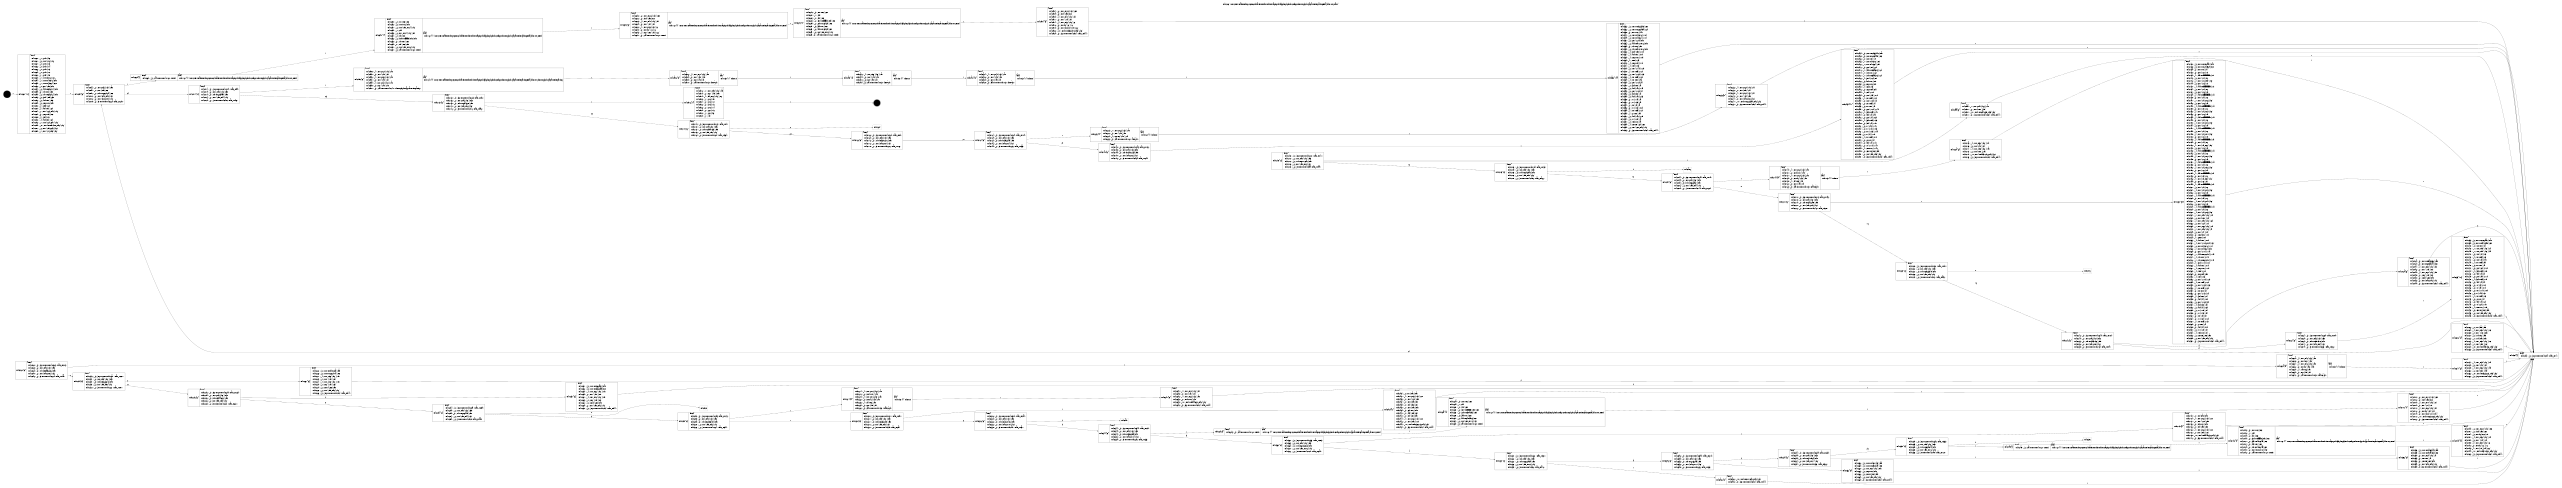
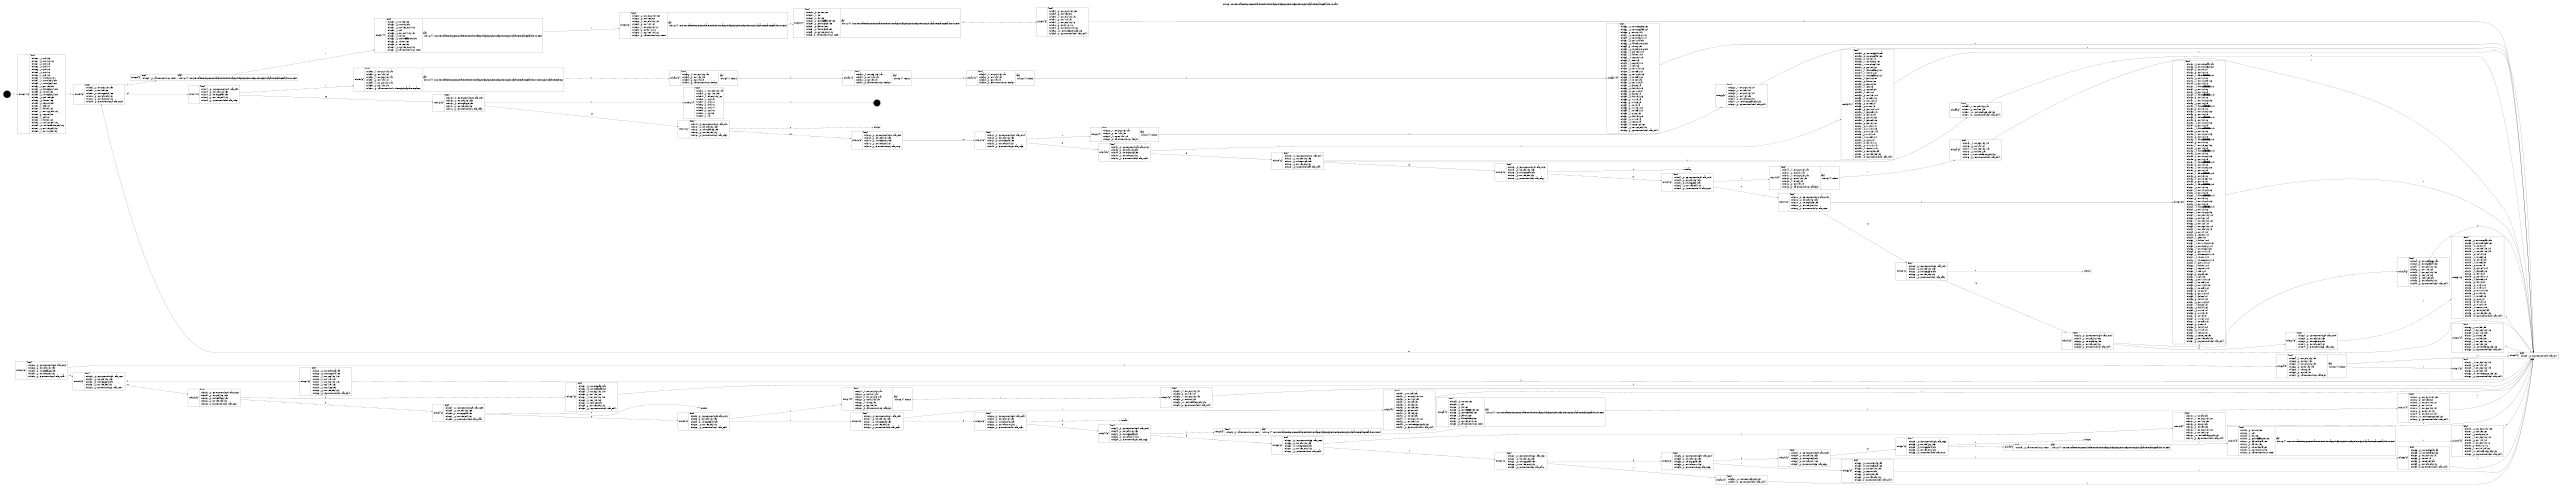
none -> (1211, 157)
(2512, 361) -> (2427, 359)
